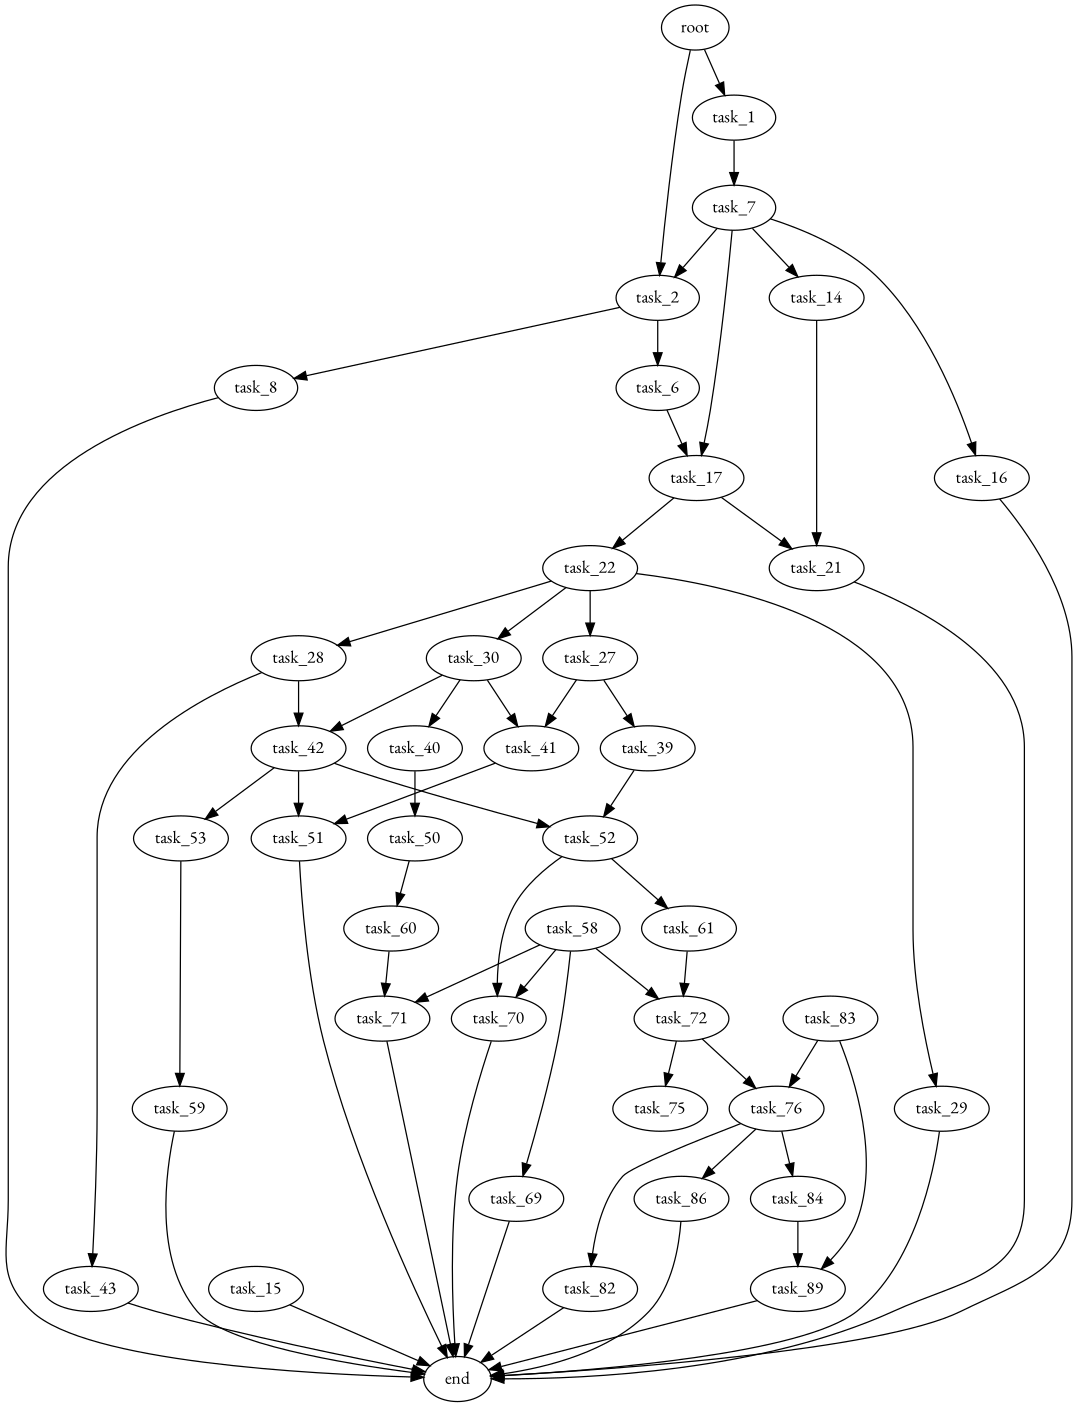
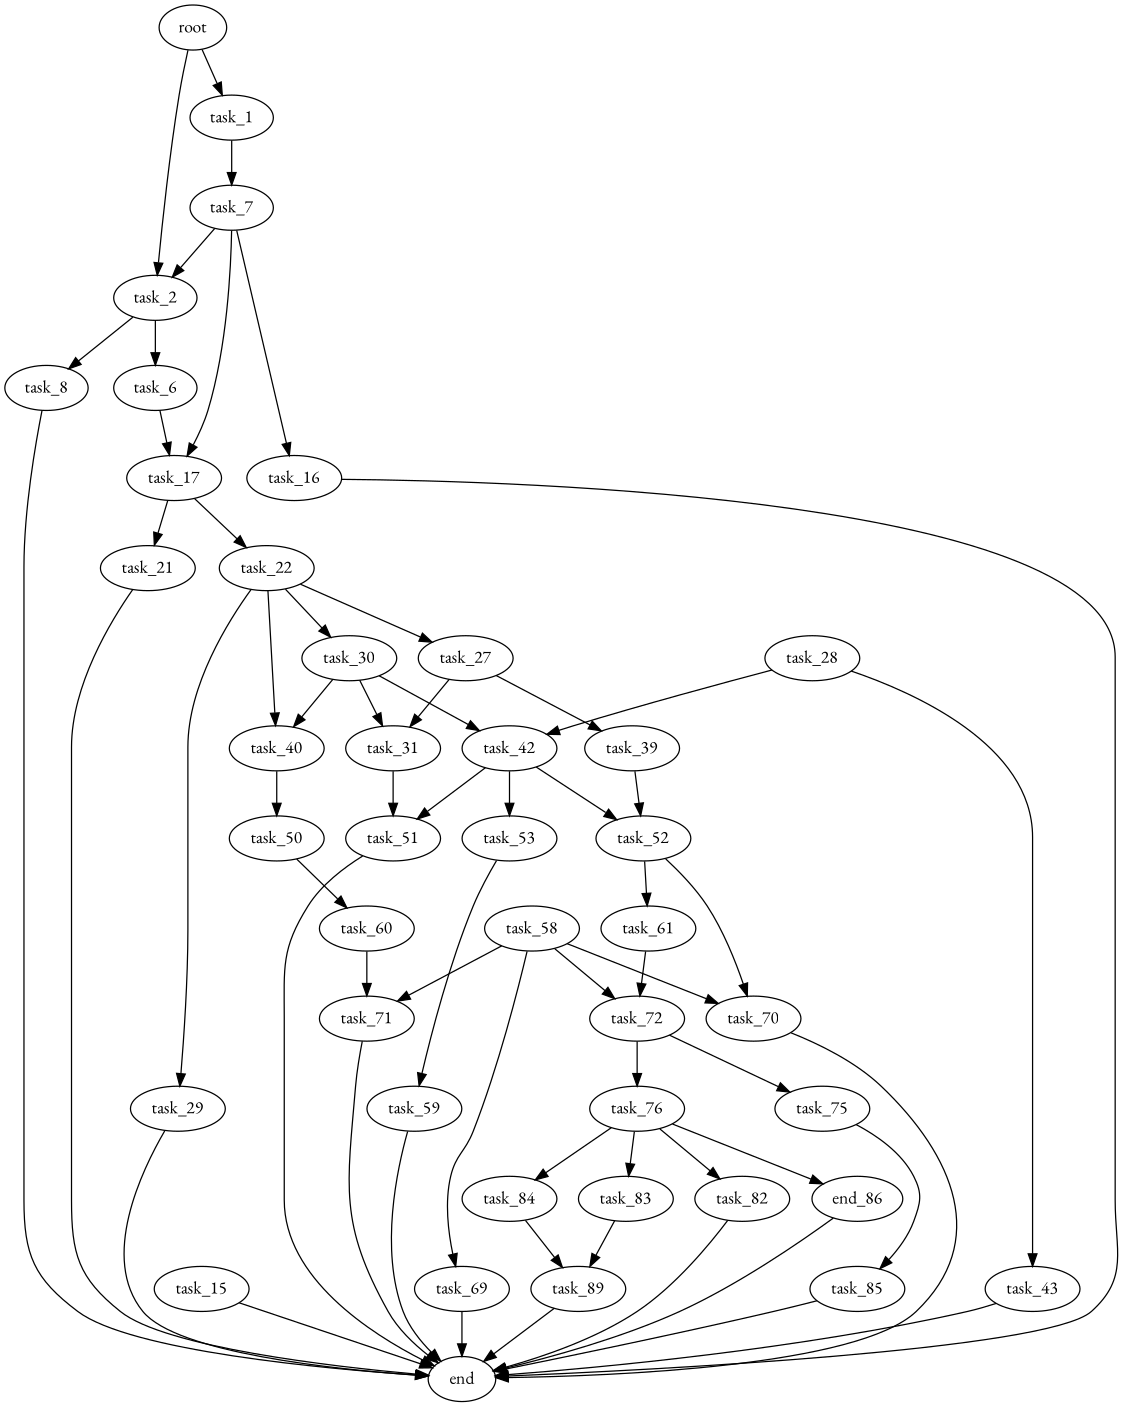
(817, 298) -> none
(450, 611) -> (271, 652)
(531, 748) -> (393, 748)
(807, 1058) -> (632, 1148)
(682, 1199) -> (857, 1199)
none -> (857, 1289)
